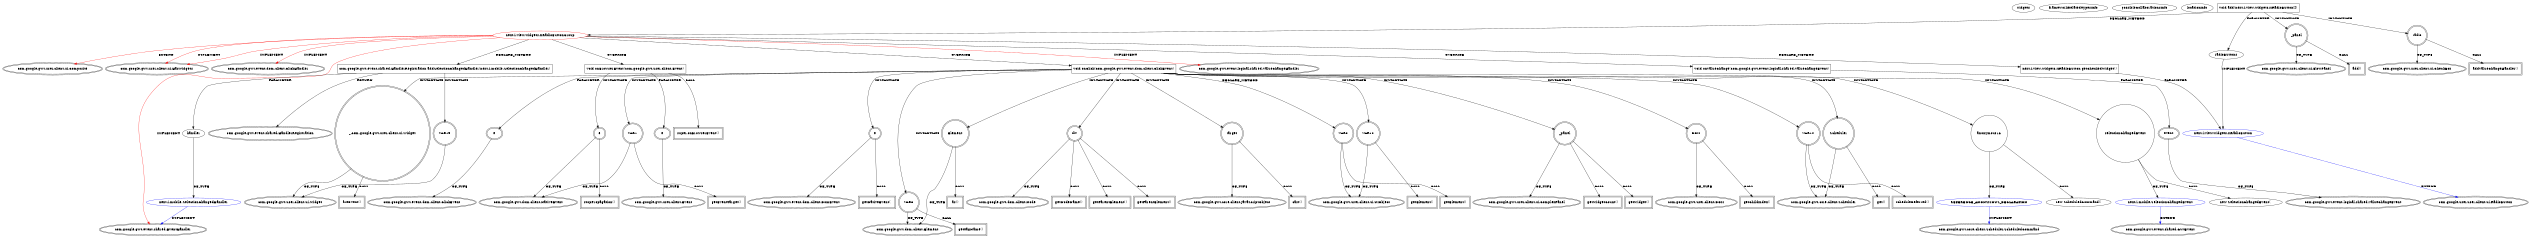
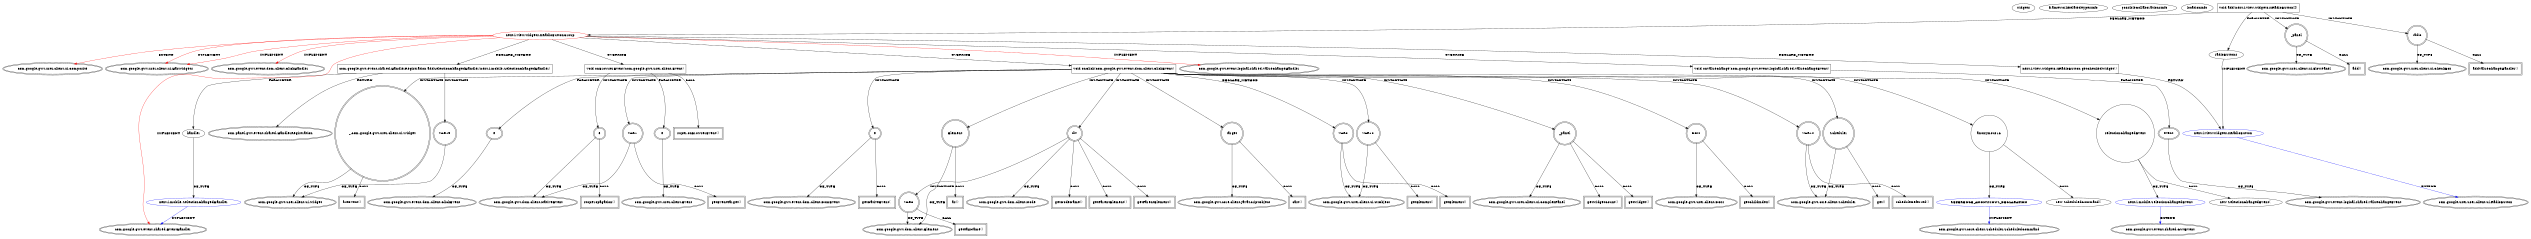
(939, 79) -> (995, 172)
(2176, 80) -> (2176, 80)
(270, 133) -> (270, 133)
